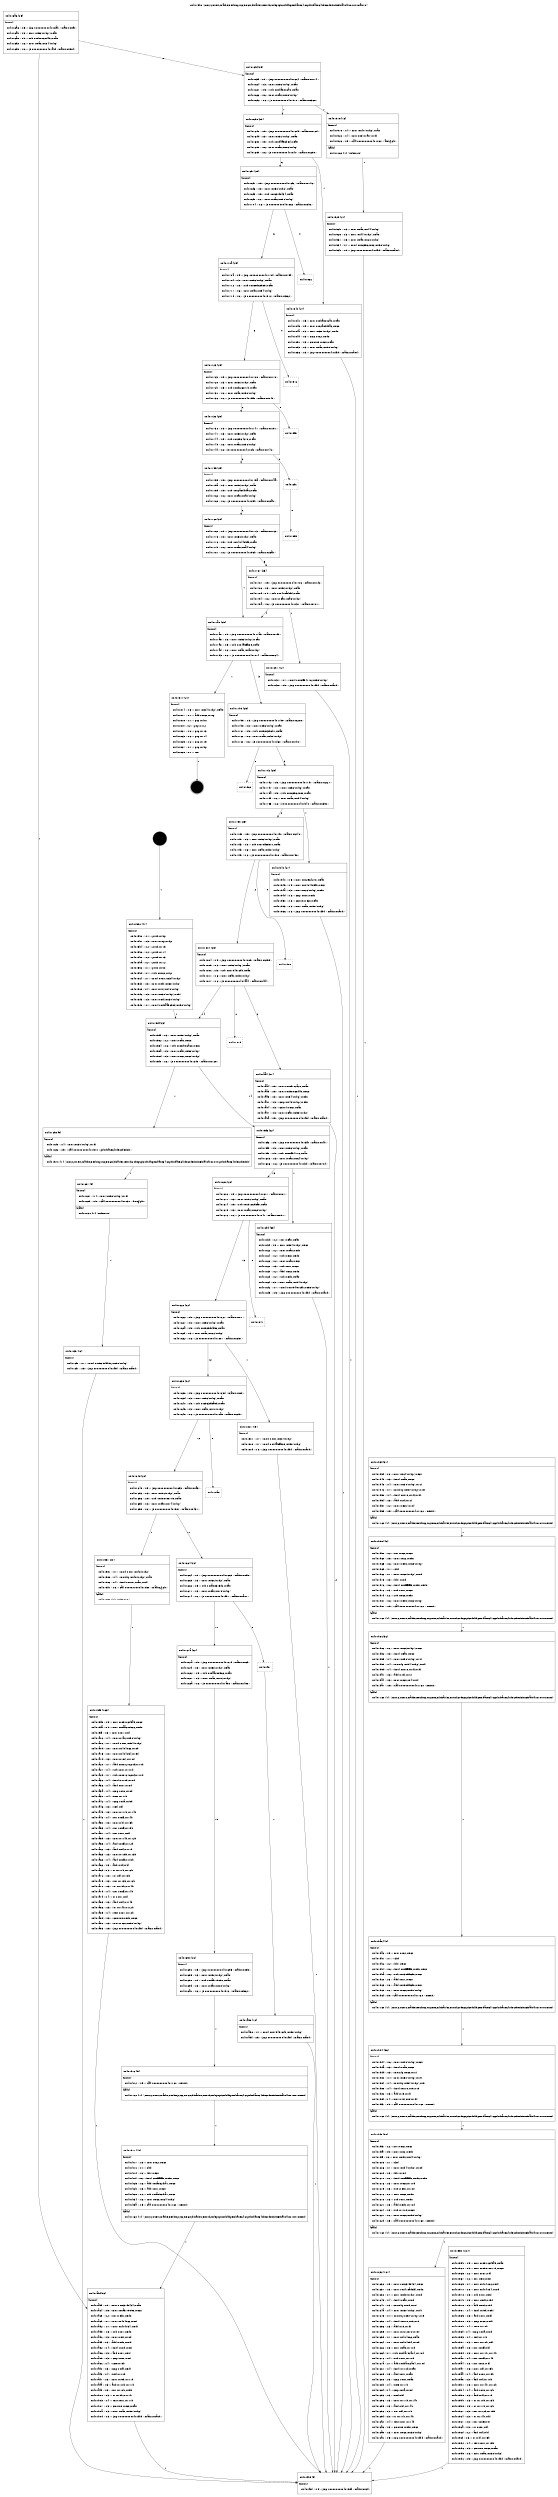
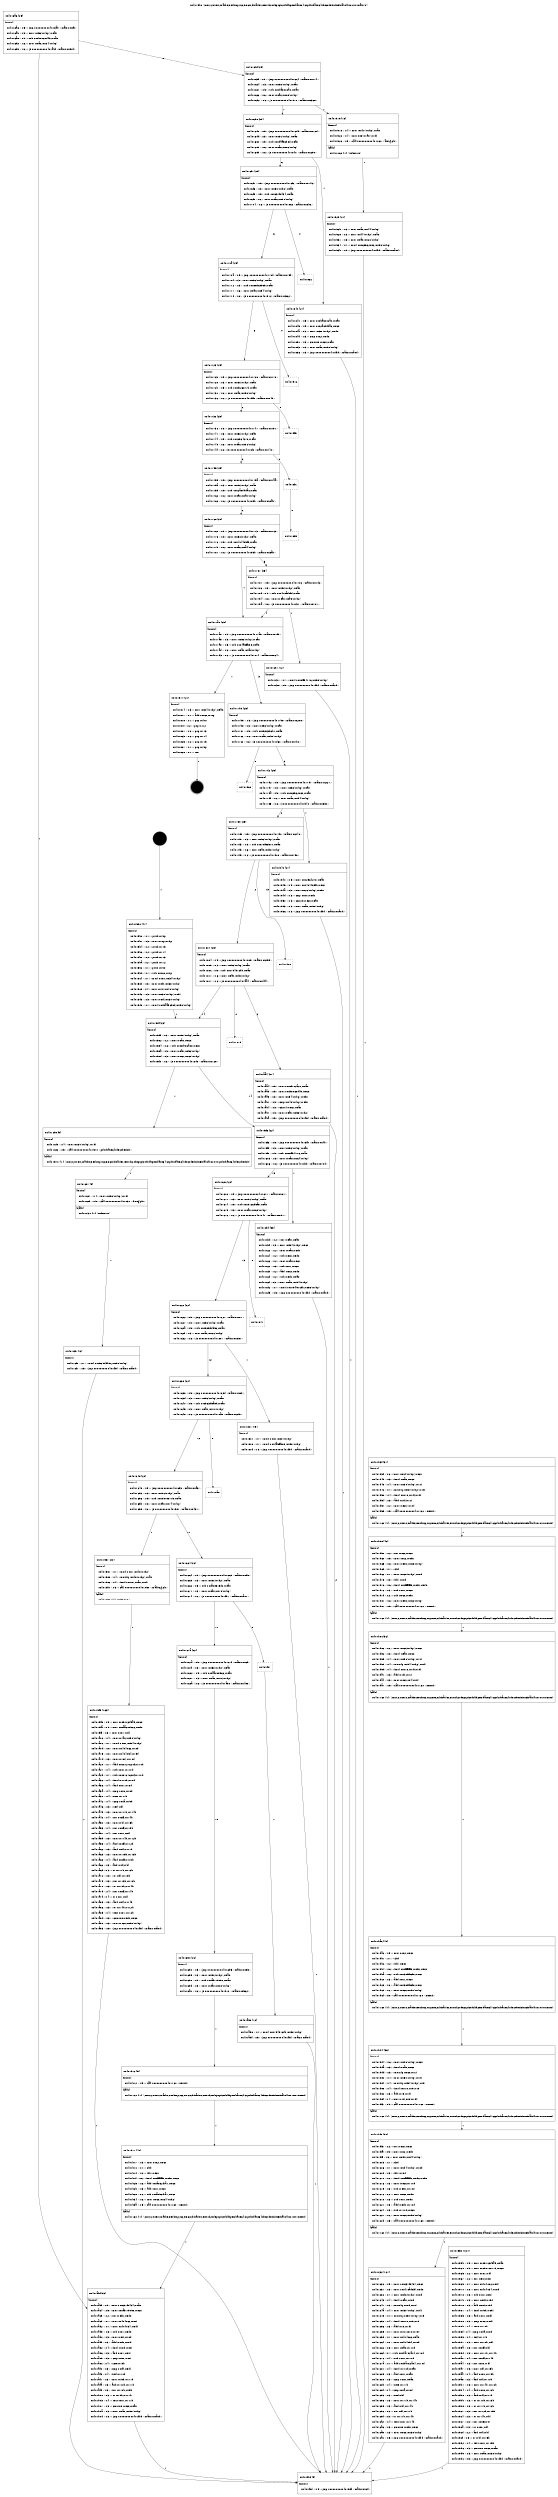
(267, 890) -> (267, 890)
